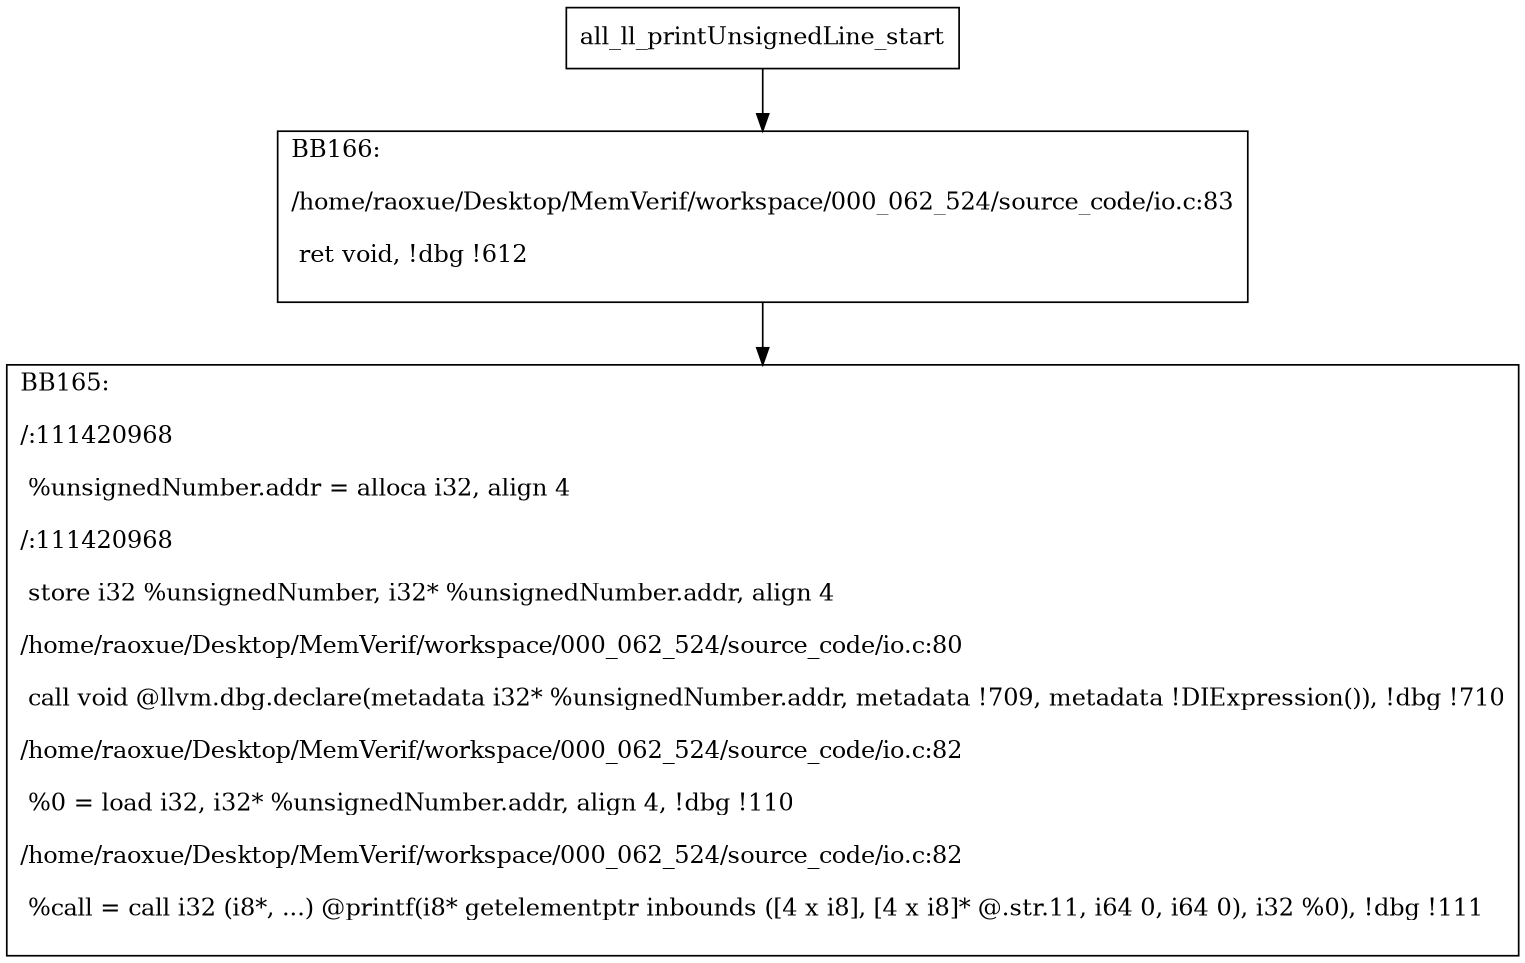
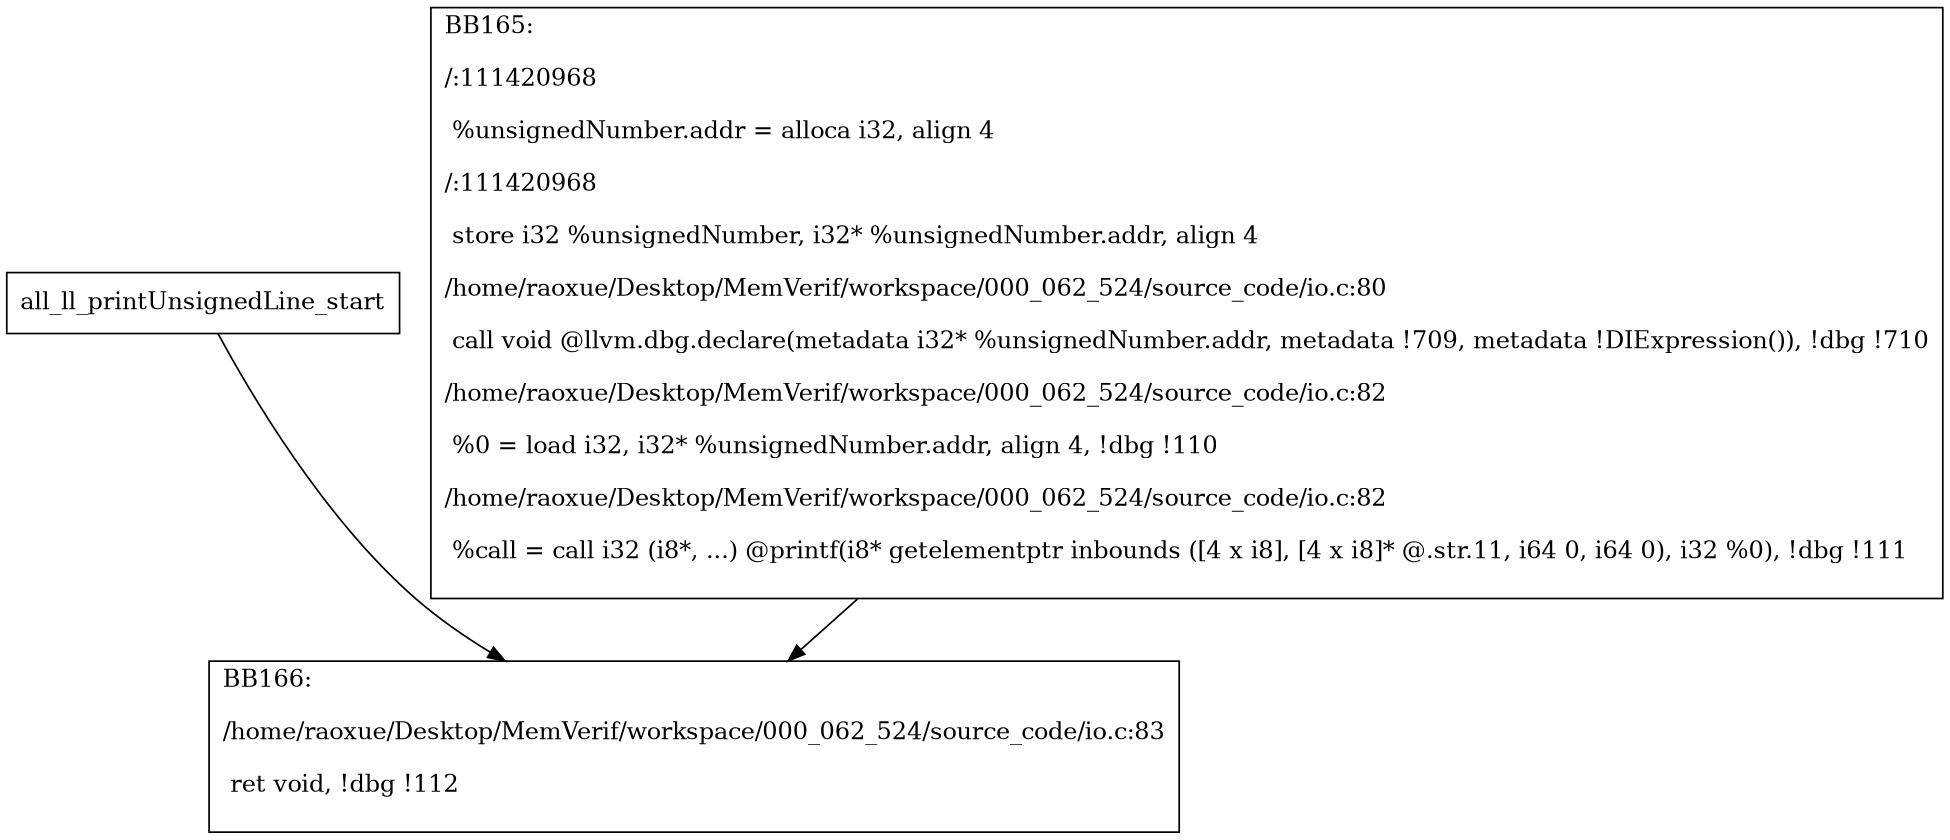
(410, 255) -> (341, 785)
(763, 325) -> (829, 624)
